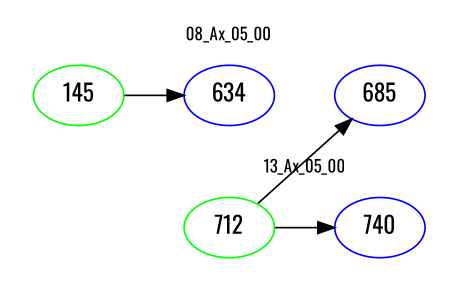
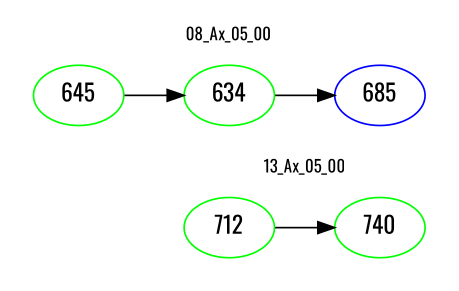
(79, 95) -> (79, 95)
(229, 95) -> (229, 95)
(299, 167) -> (296, 95)
(380, 228) -> (380, 228)
